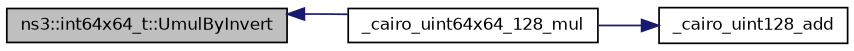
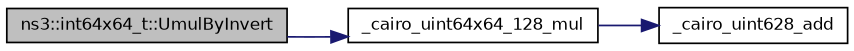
(326, 14) -> (309, 37)
(753, 25) -> (753, 25)
